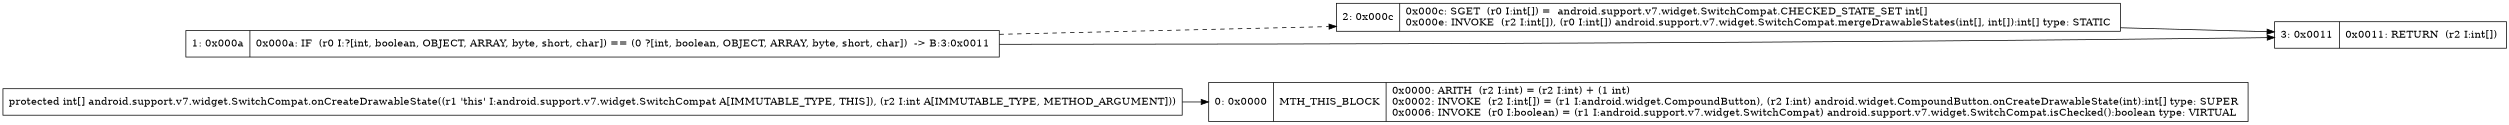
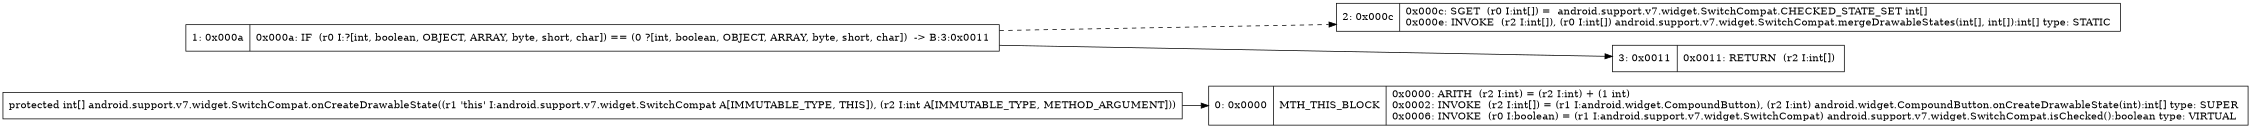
(2194, 30) -> none
